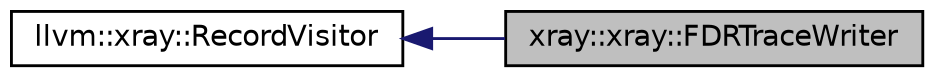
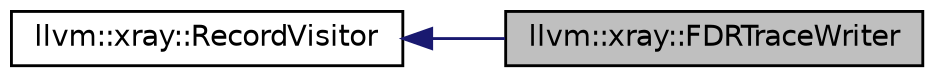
(714, 39) -> (714, 39)
